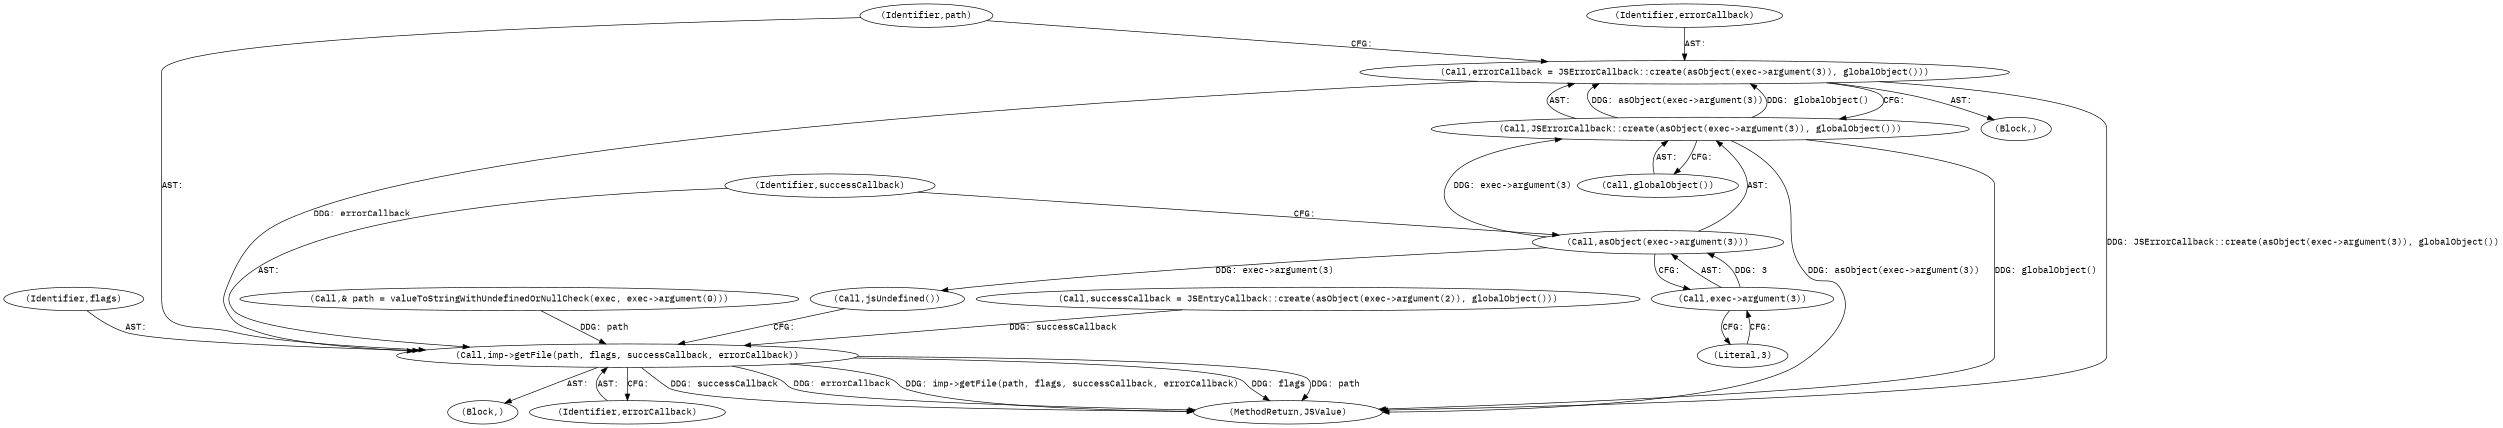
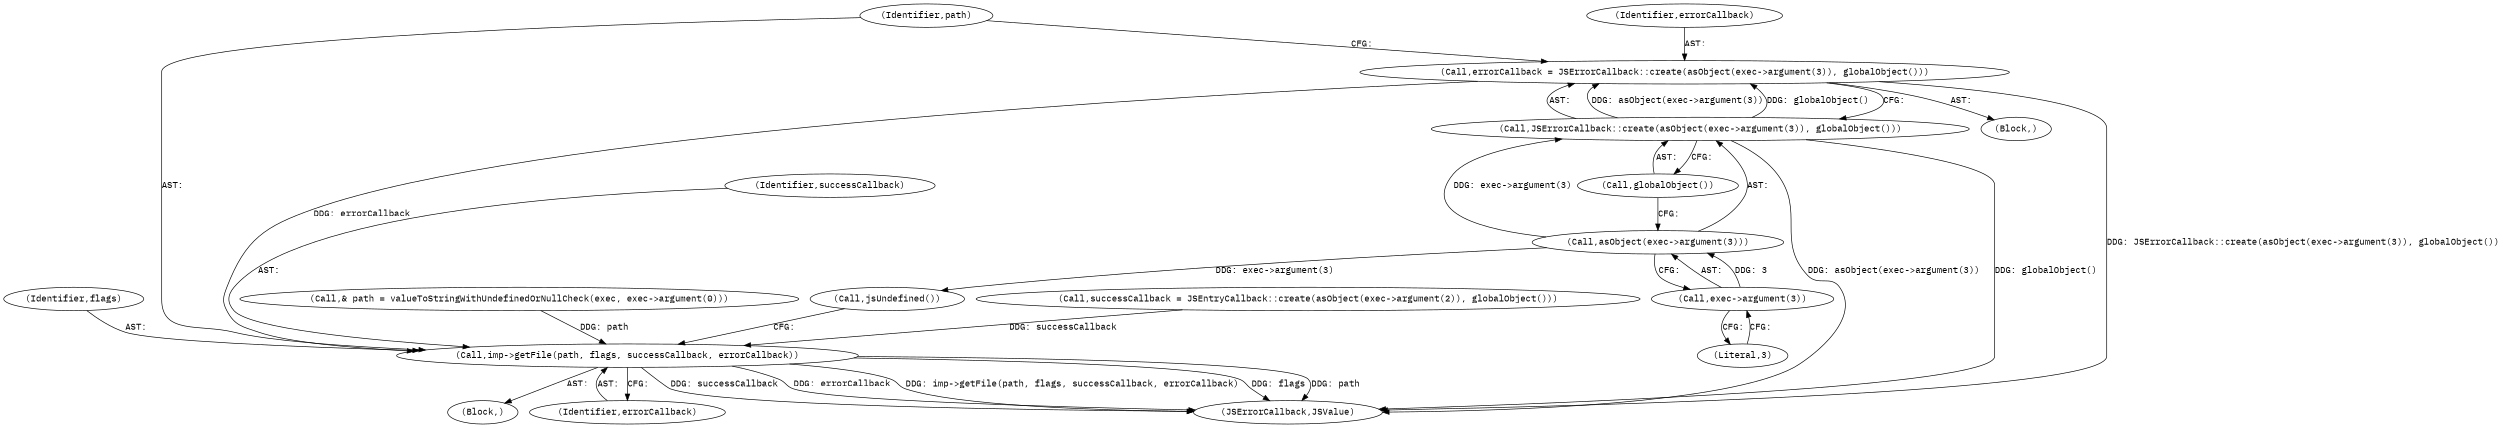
(1235, 213) -> (1658, 211)
(1288, 412) -> (1288, 412)
